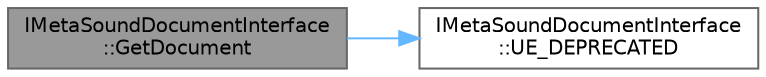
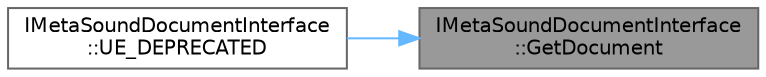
(373, 38) -> (373, 38)
